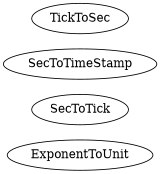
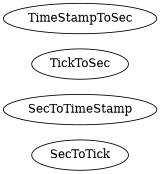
none -> (80, 19)
(80, 155) -> none
